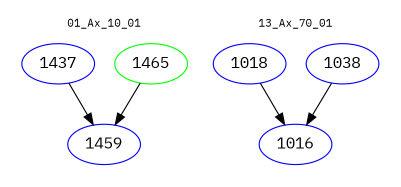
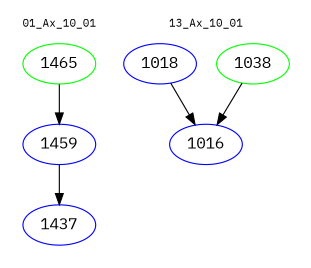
(296, 24) -> (207, 24)
(343, 64) -> (253, 64)
(78, 99) -> (59, 179)
